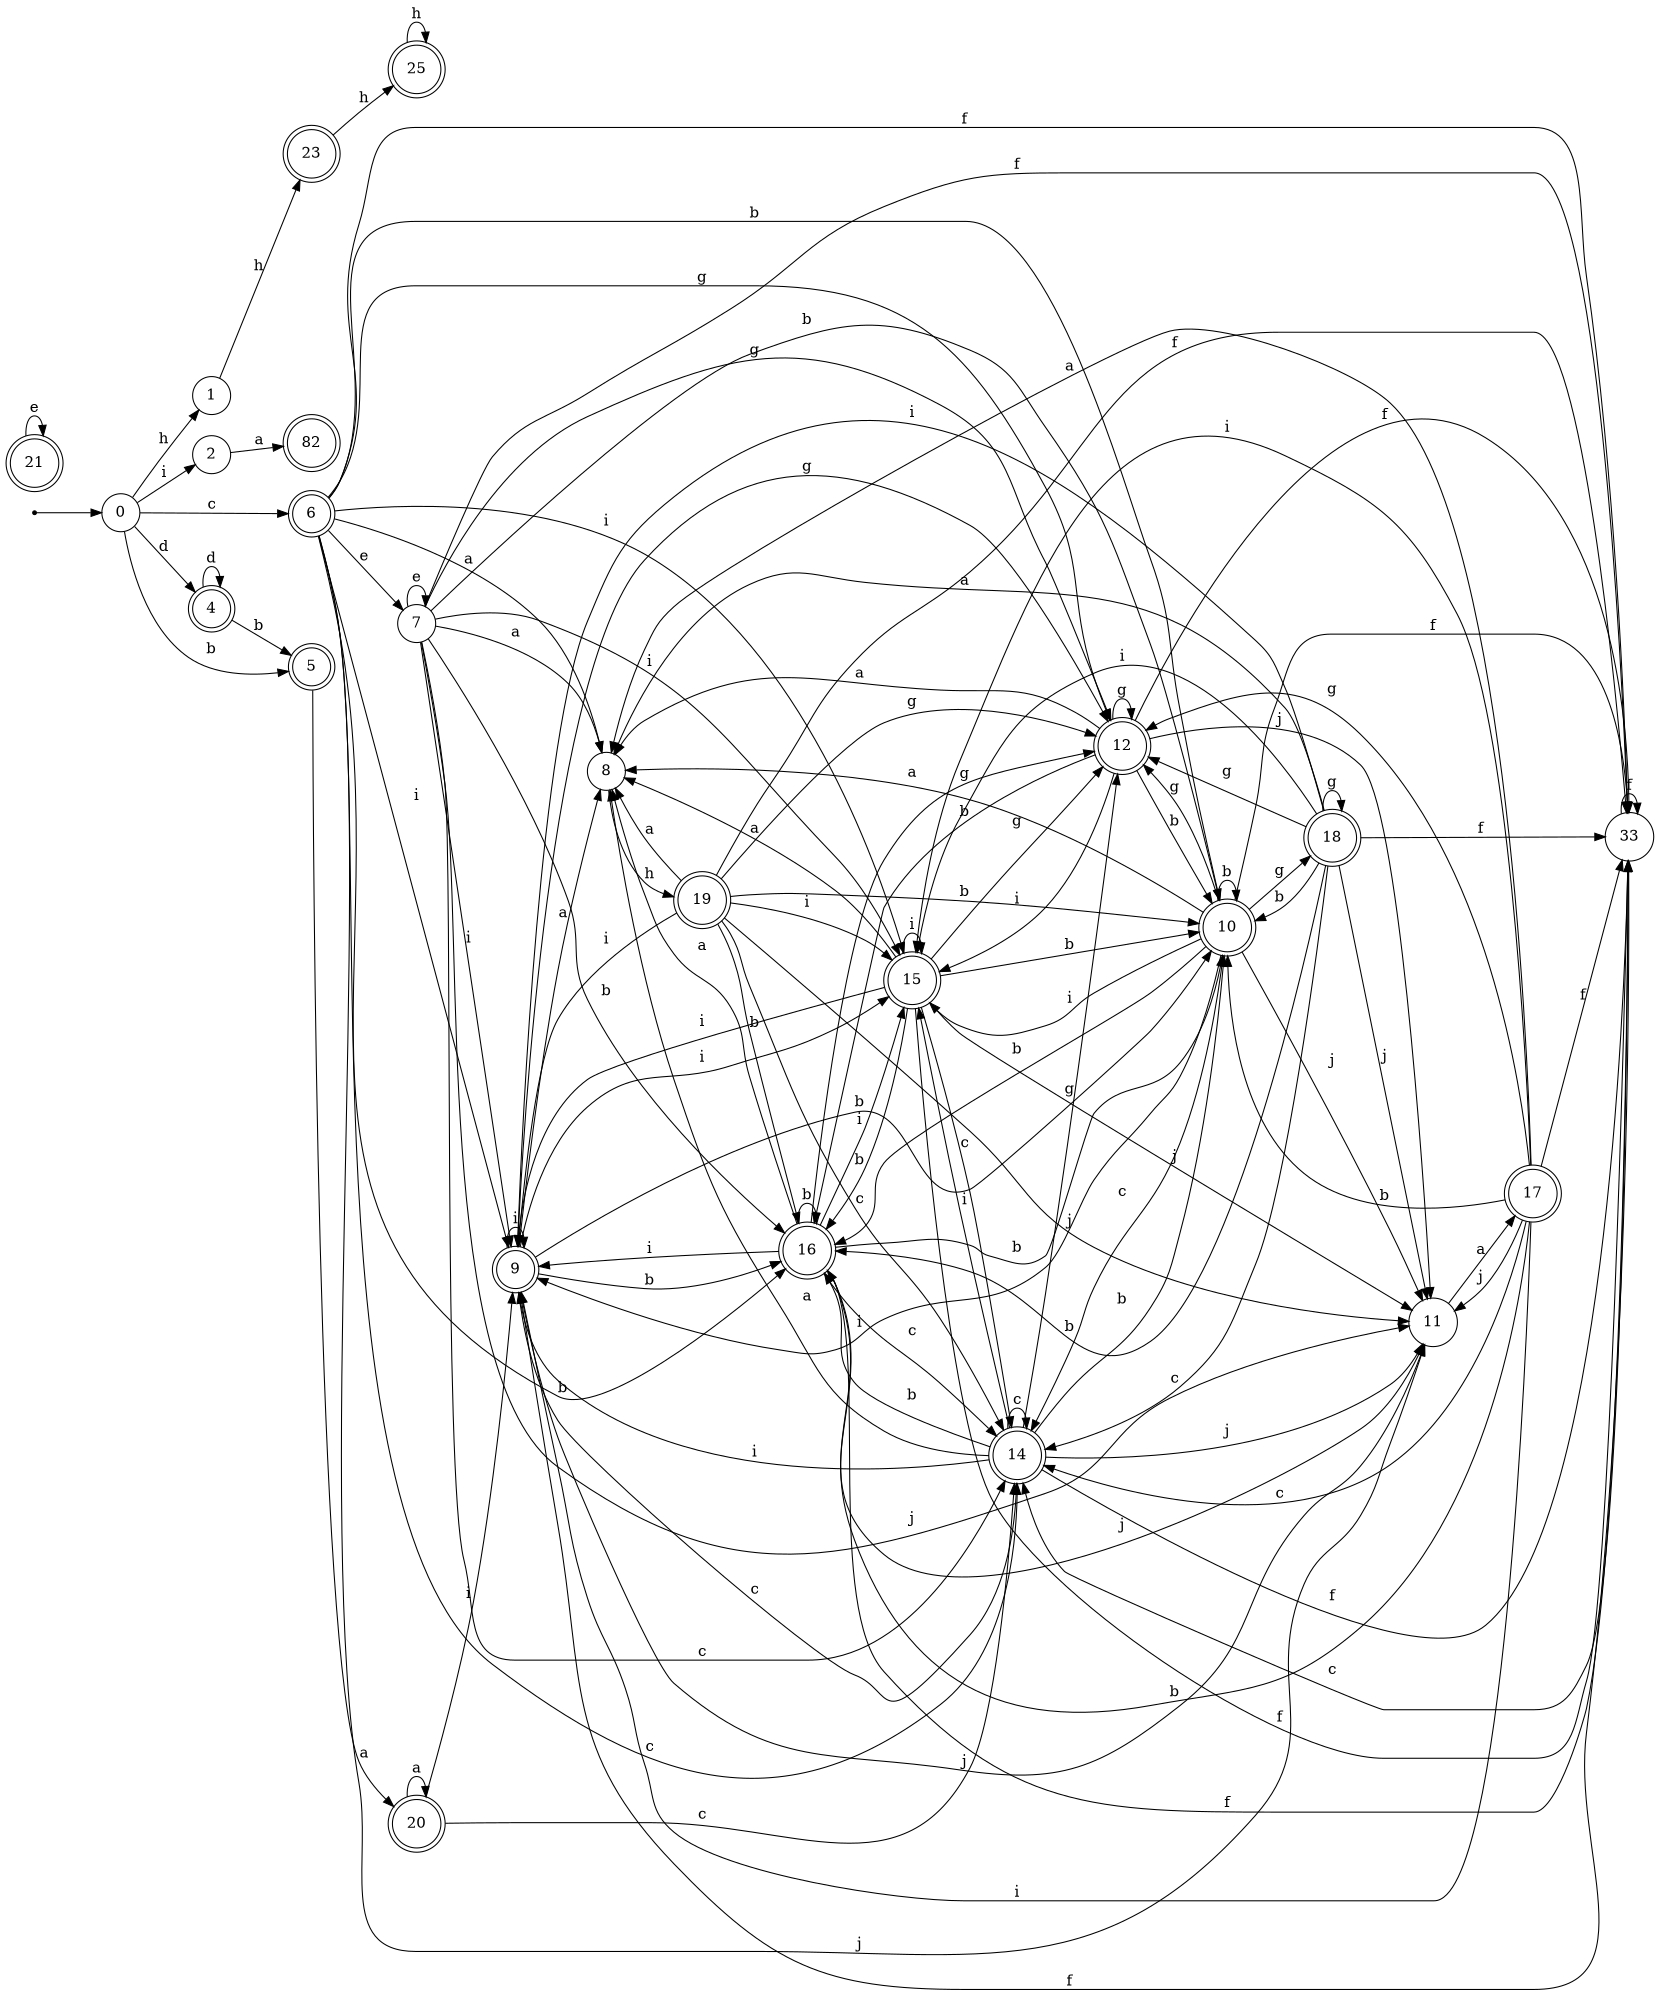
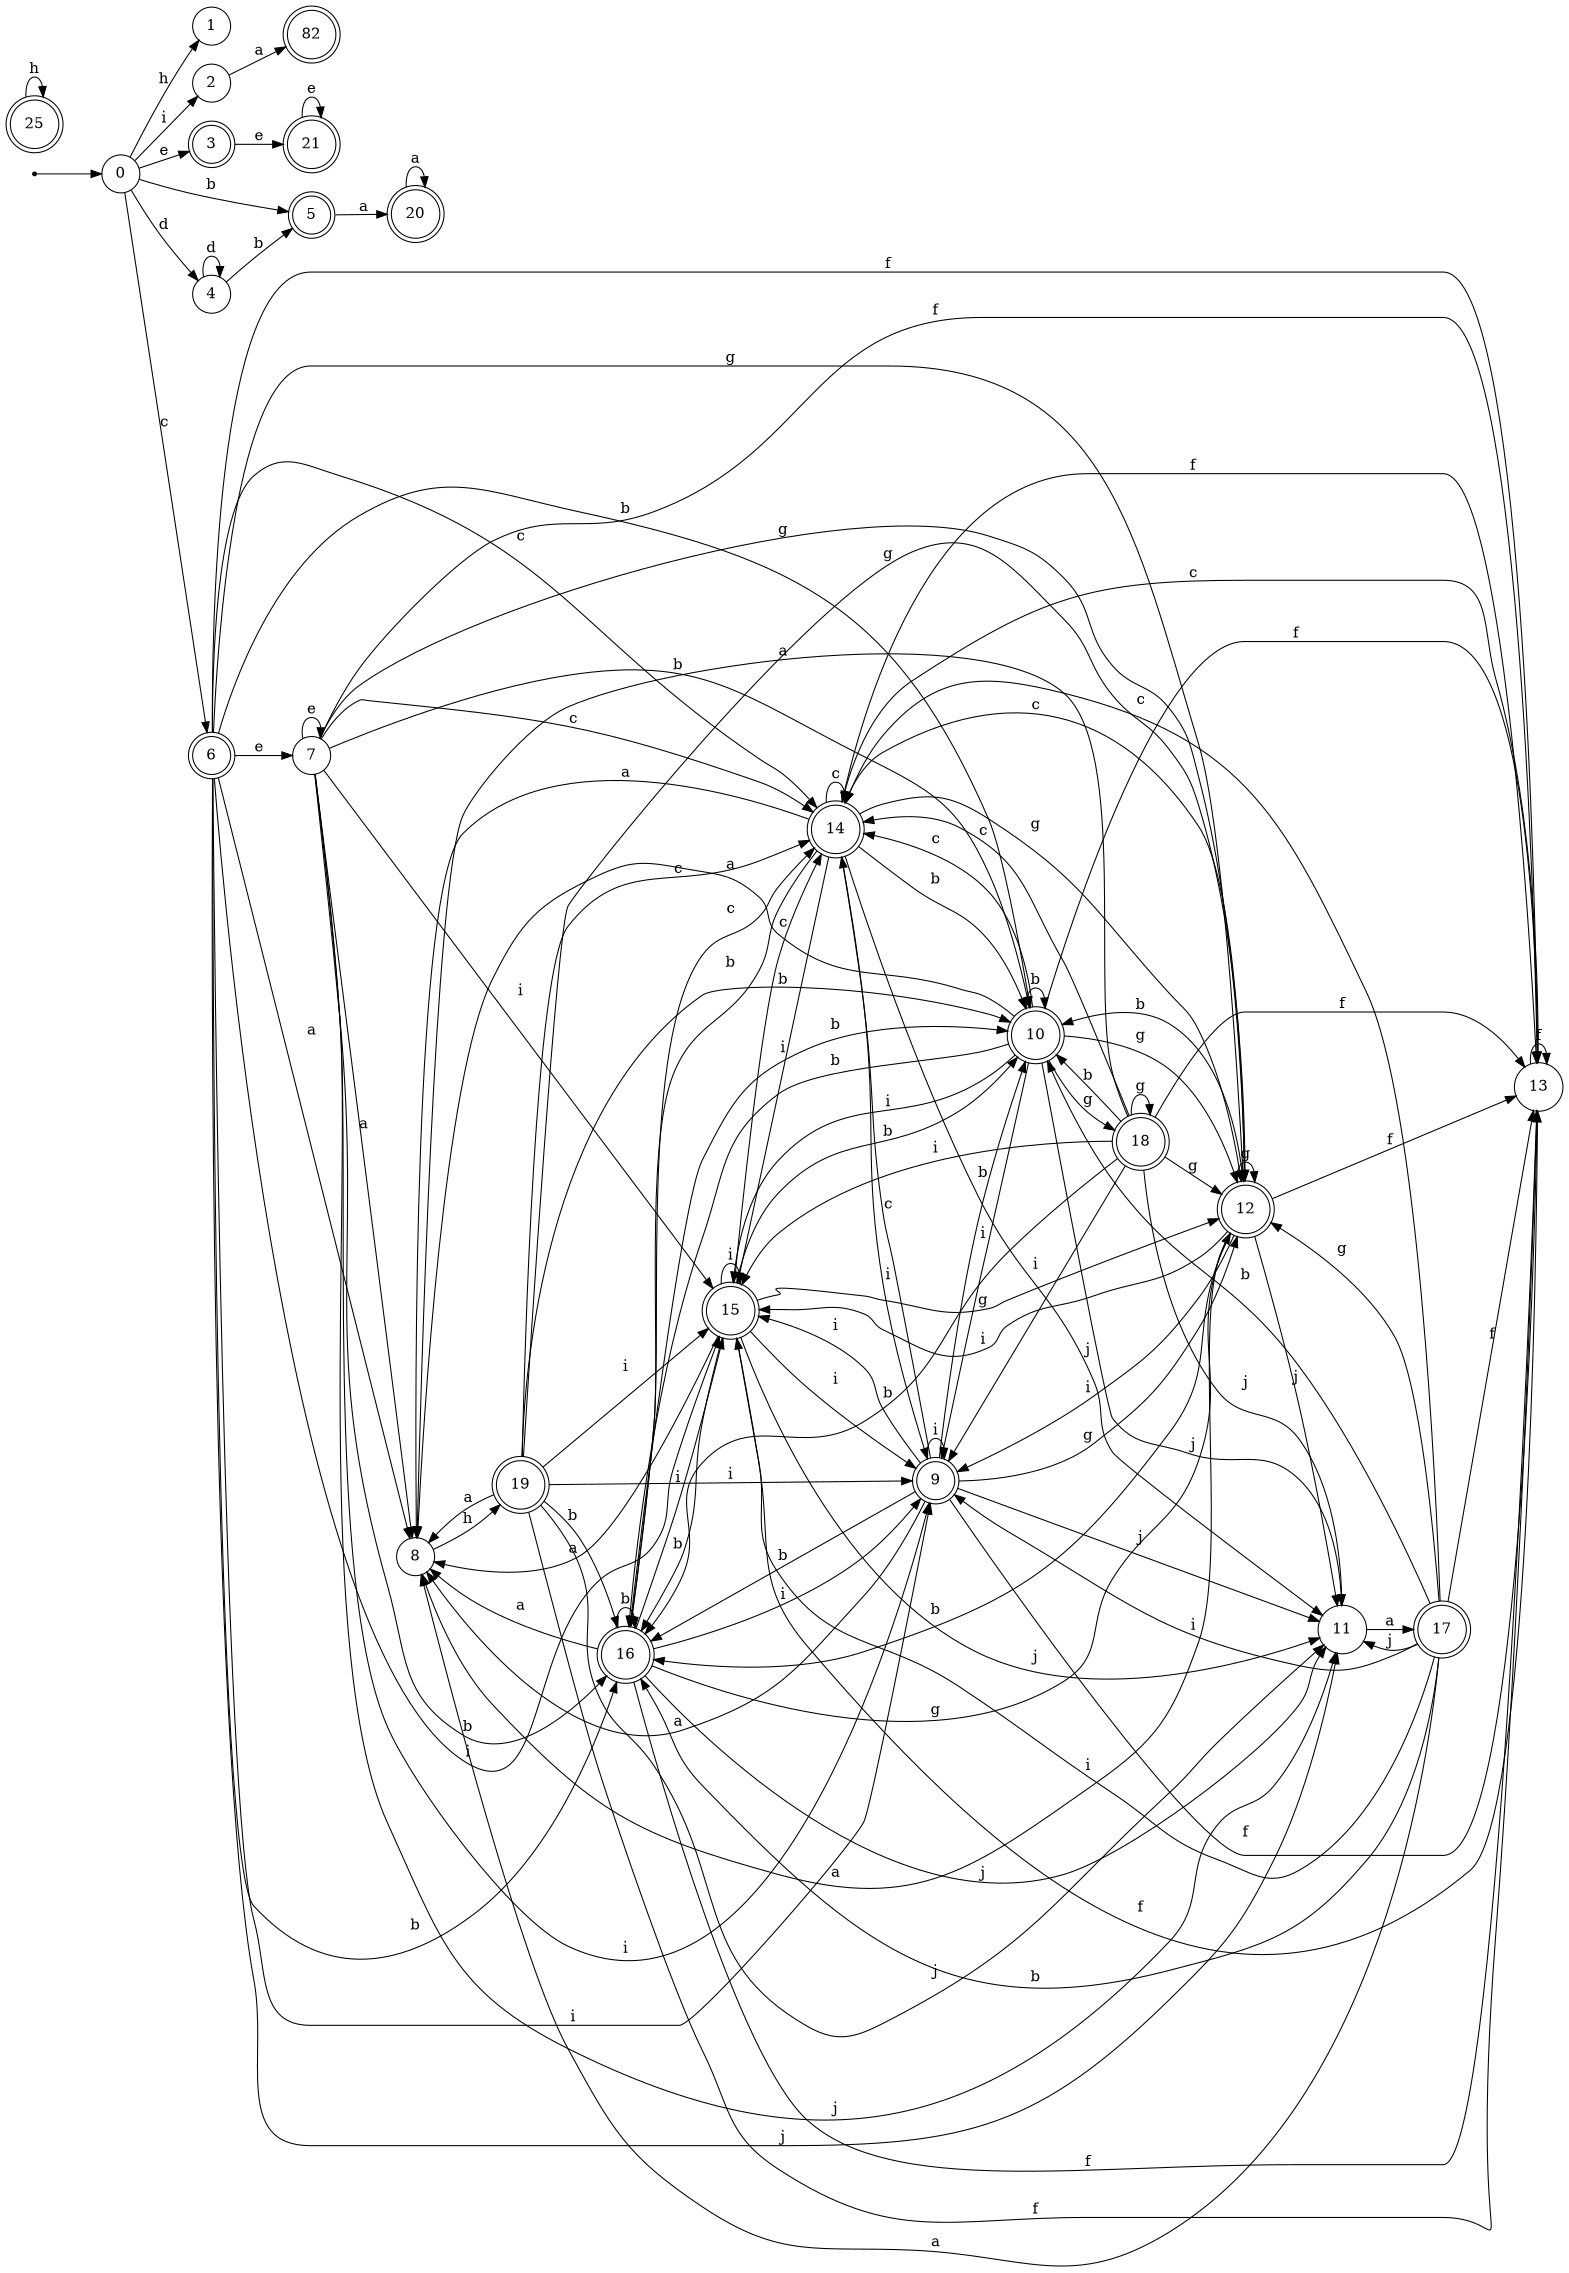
none -> (212, 144)
(312, 154) -> none
(212, 609) -> (212, 294)
(1629, 837) -> (1539, 1087)
(482, 1552) -> (1123, 1375)
(861, 1842) -> (1181, 804)
